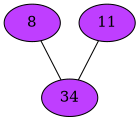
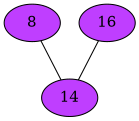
(107, 23) -> (107, 23)
(70, 98) -> (70, 98)
